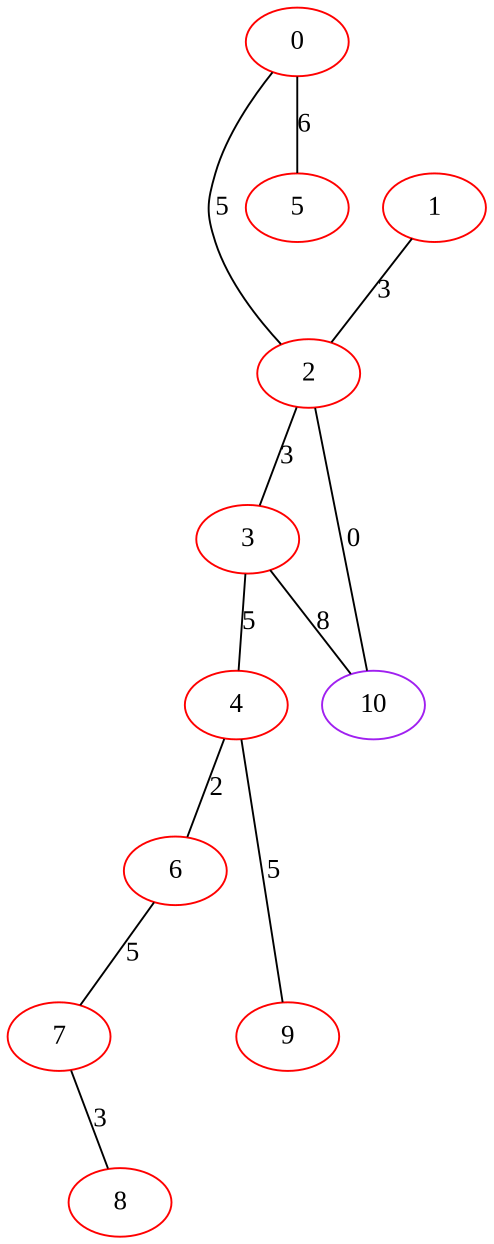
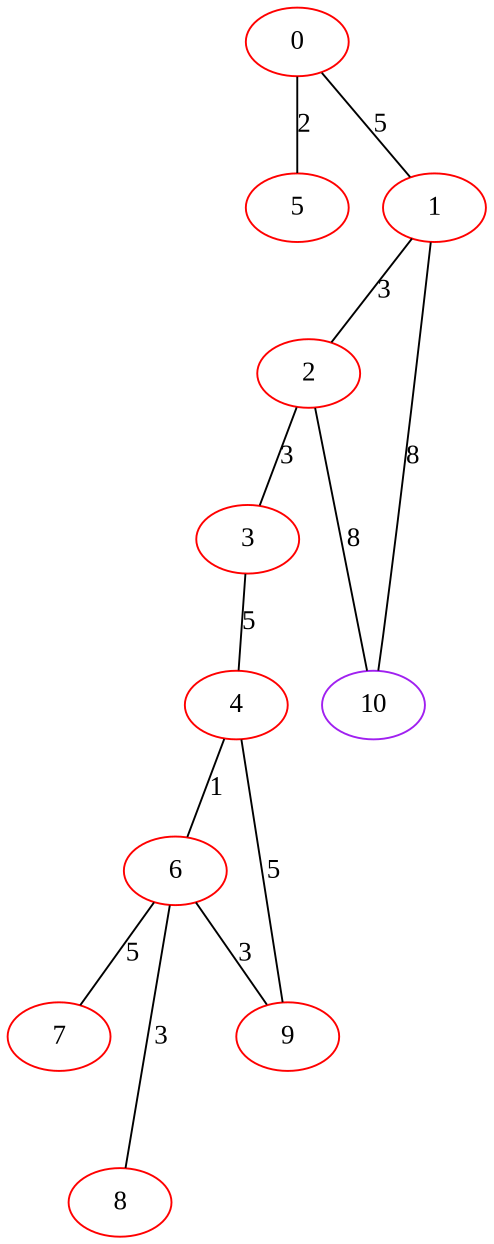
(304, 125) -> (304, 125)
(209, 210) -> (366, 125)
(353, 539) -> (353, 539)
(310, 622) -> (406, 457)
(216, 788) -> (216, 788)
none -> (231, 954)
(90, 1120) -> (148, 1037)
